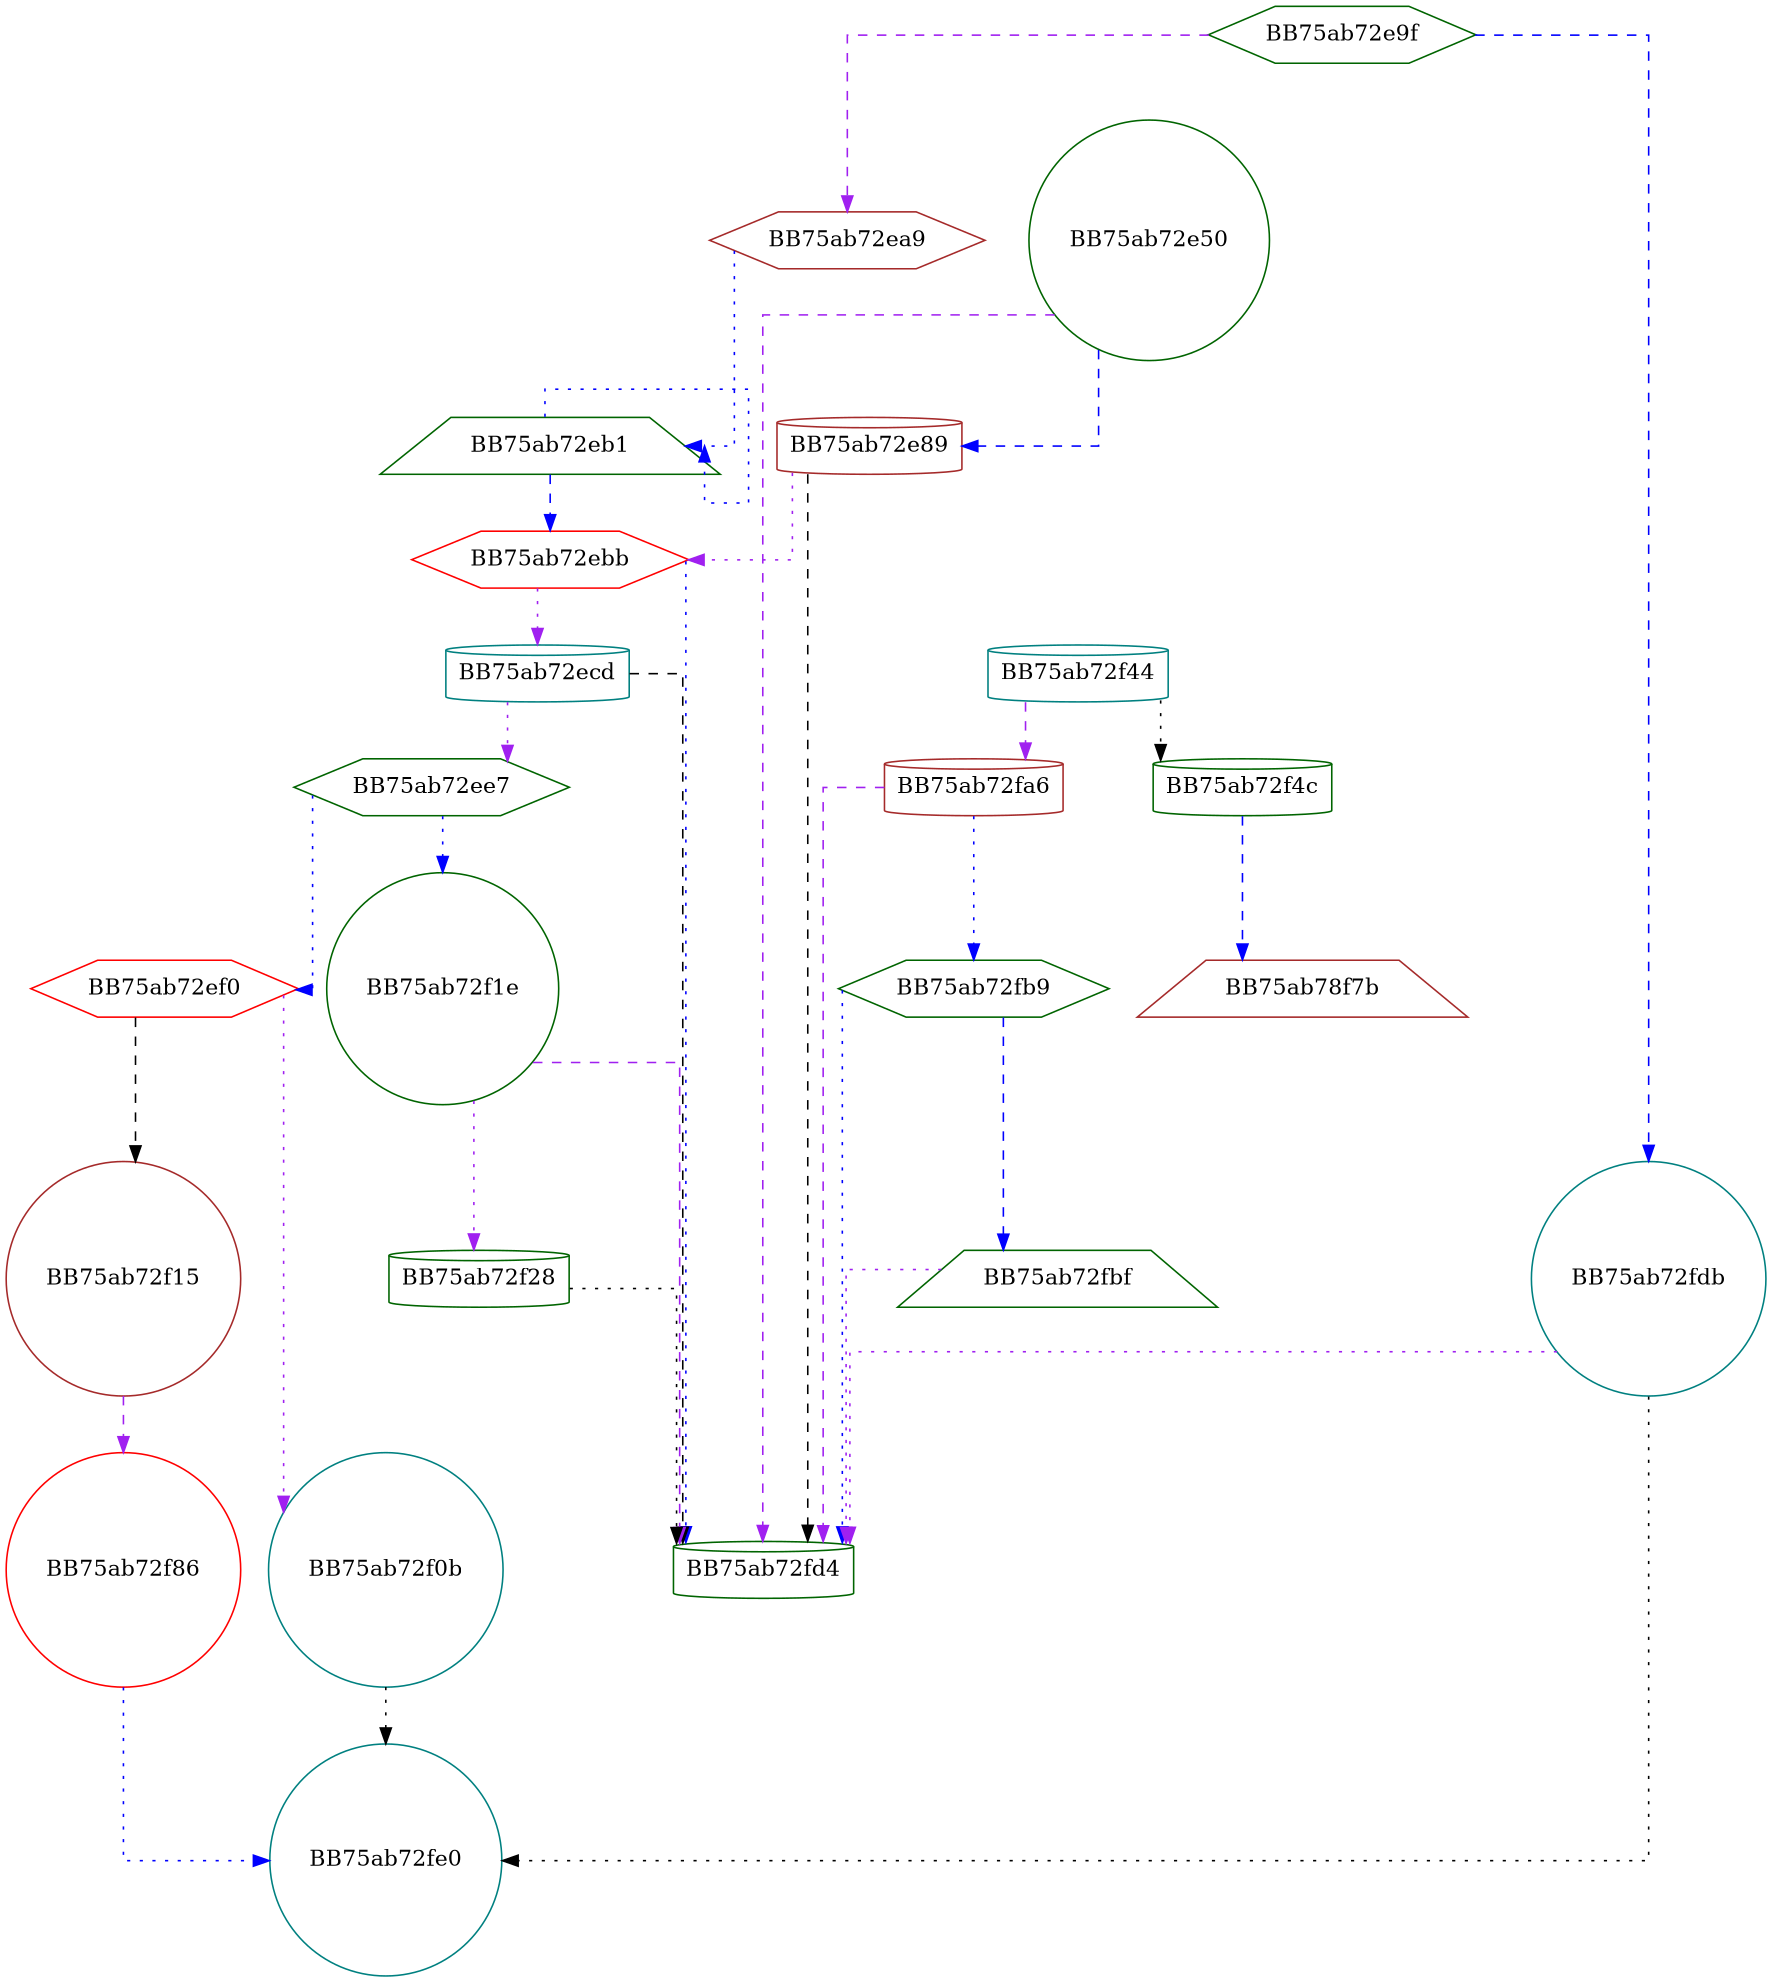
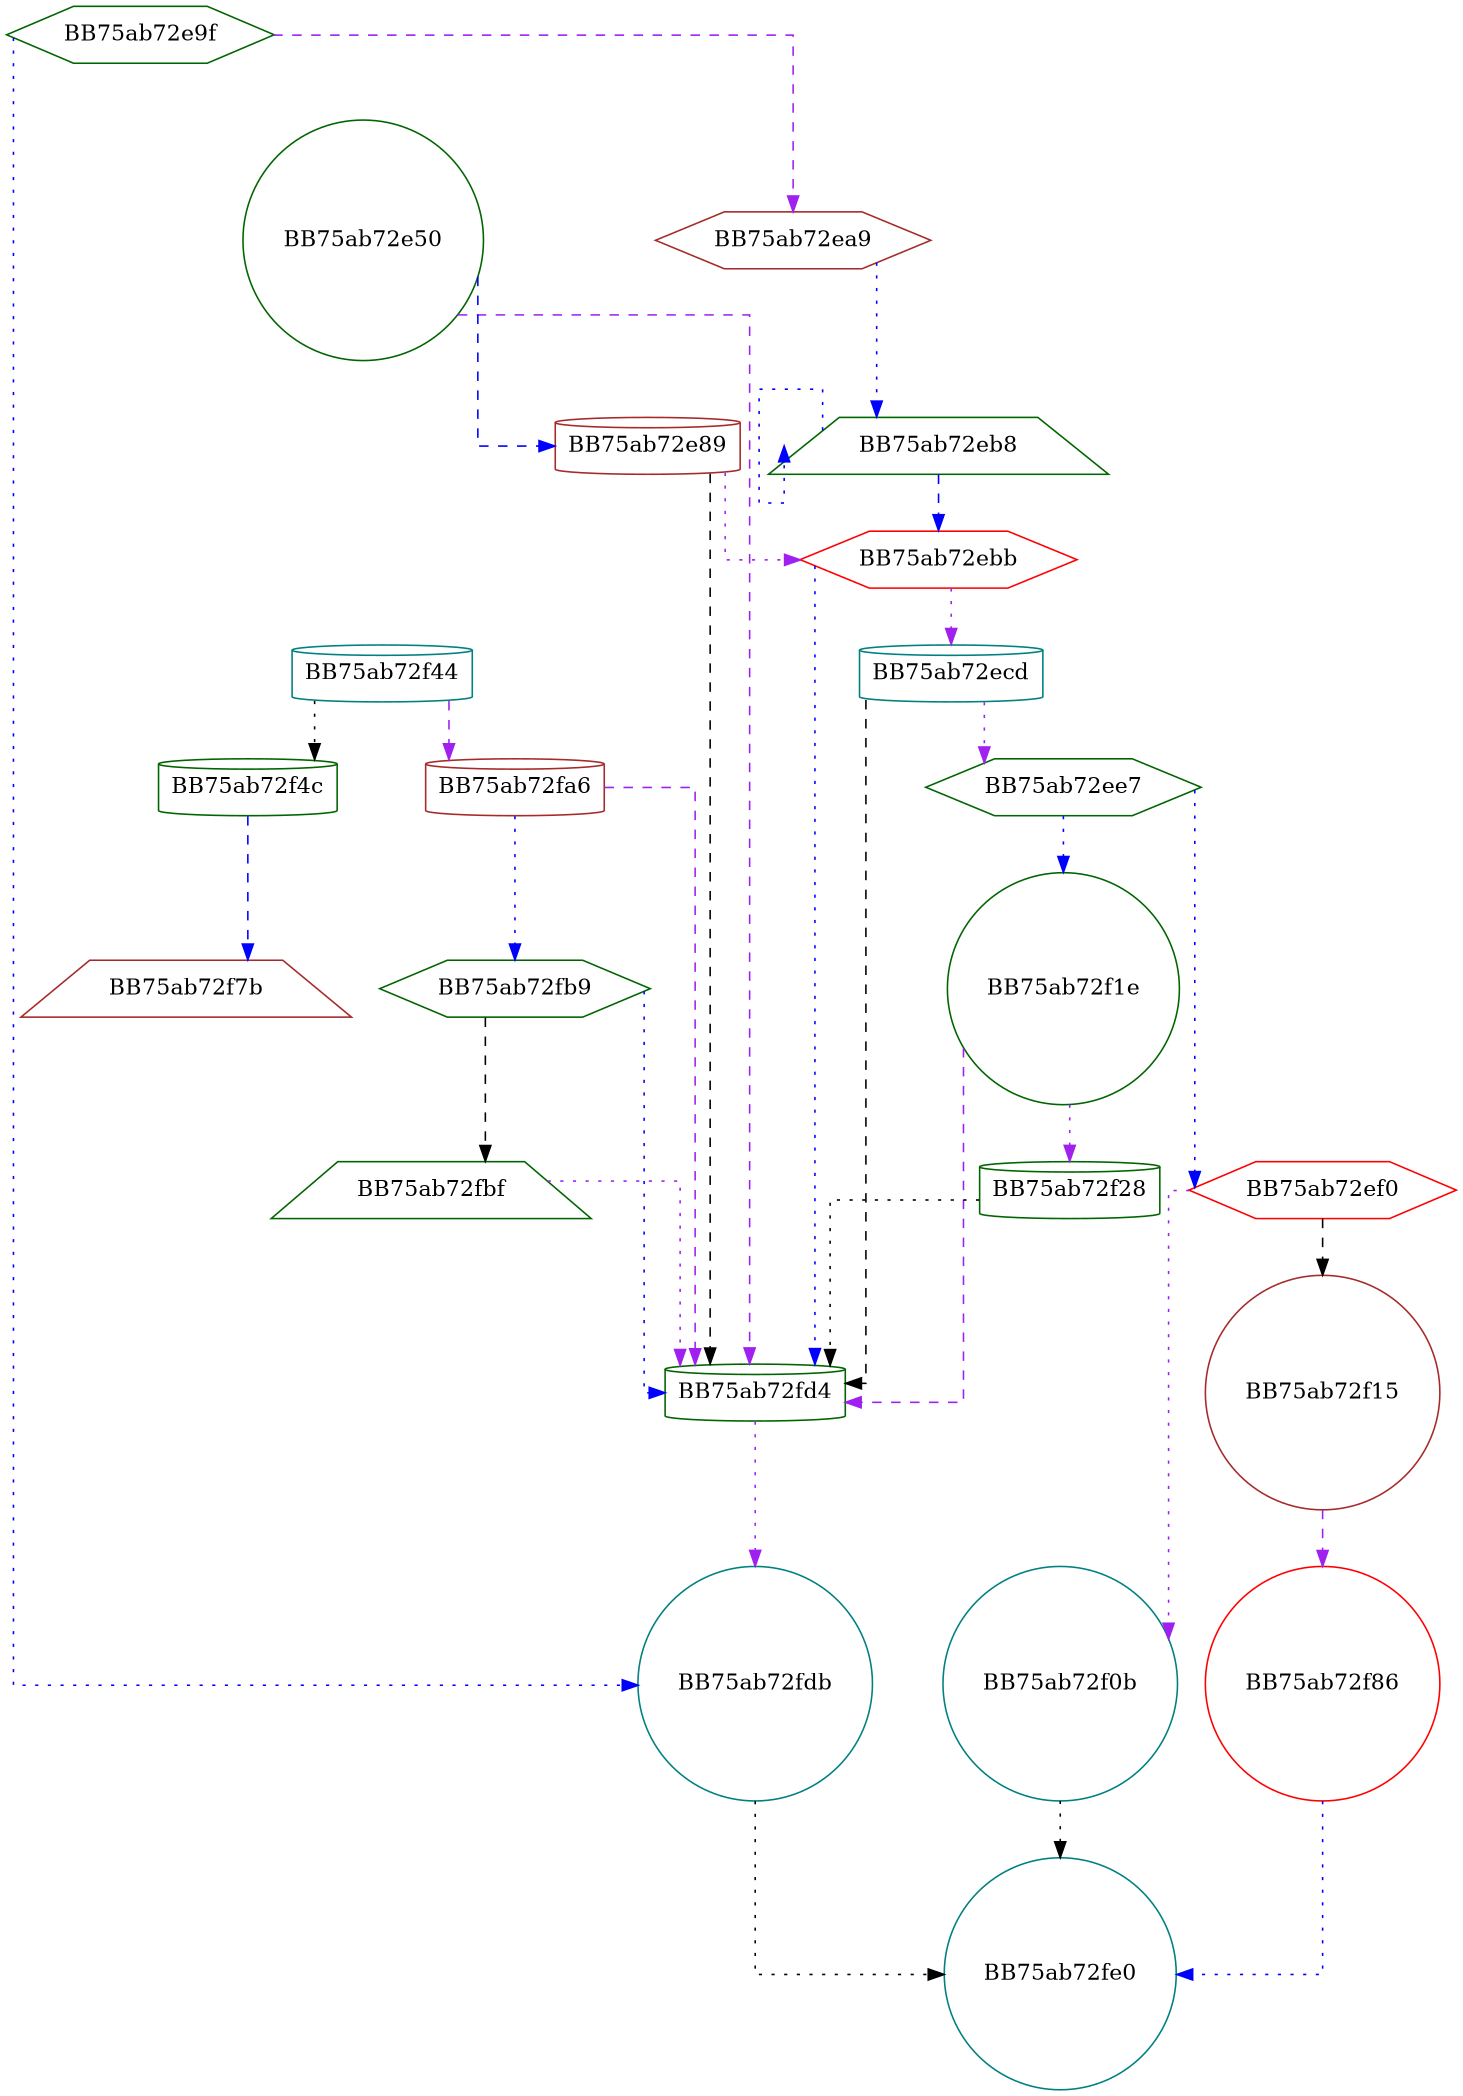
(550, 446) -> (939, 446)
(1649, 503) -> (13, 1166)
(1303, 989) -> (186, 989)
(1003, 1126) -> (485, 1081)
(1116, 1352) -> (755, 1486)
